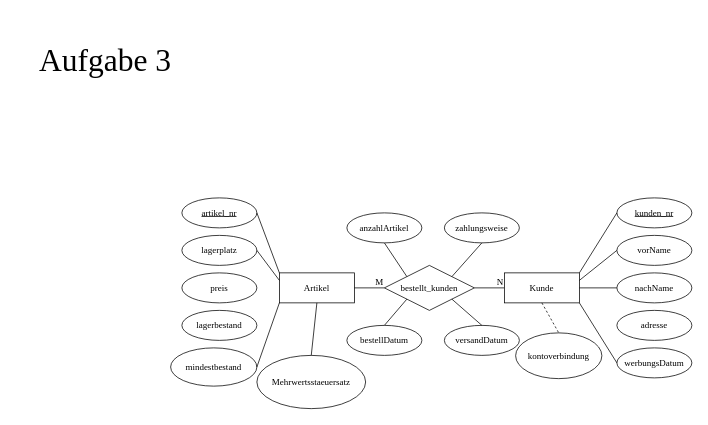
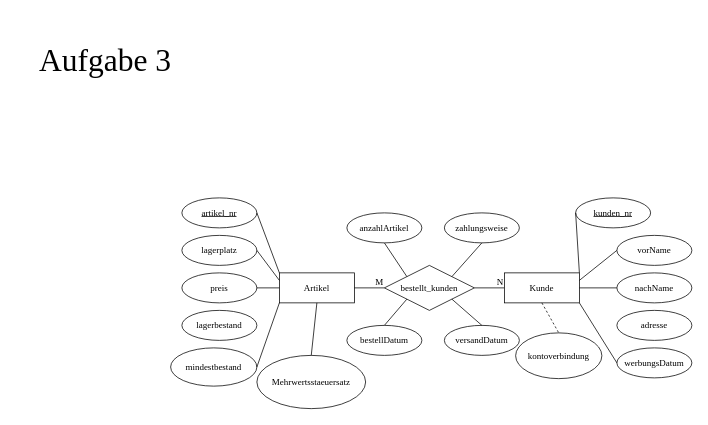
(654, 213) -> (613, 213)
none -> (268, 288)
